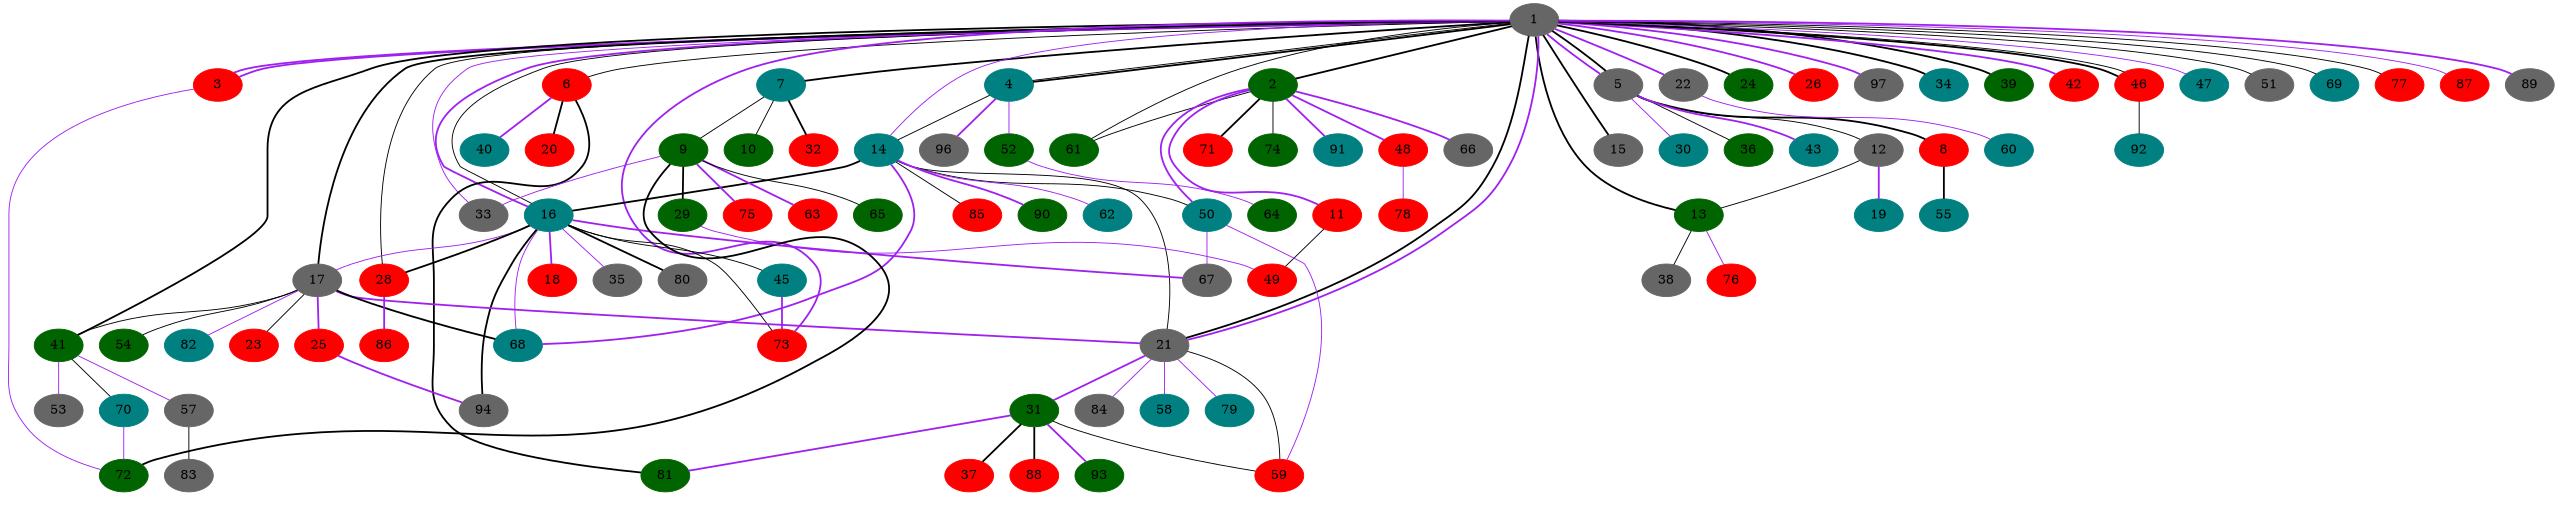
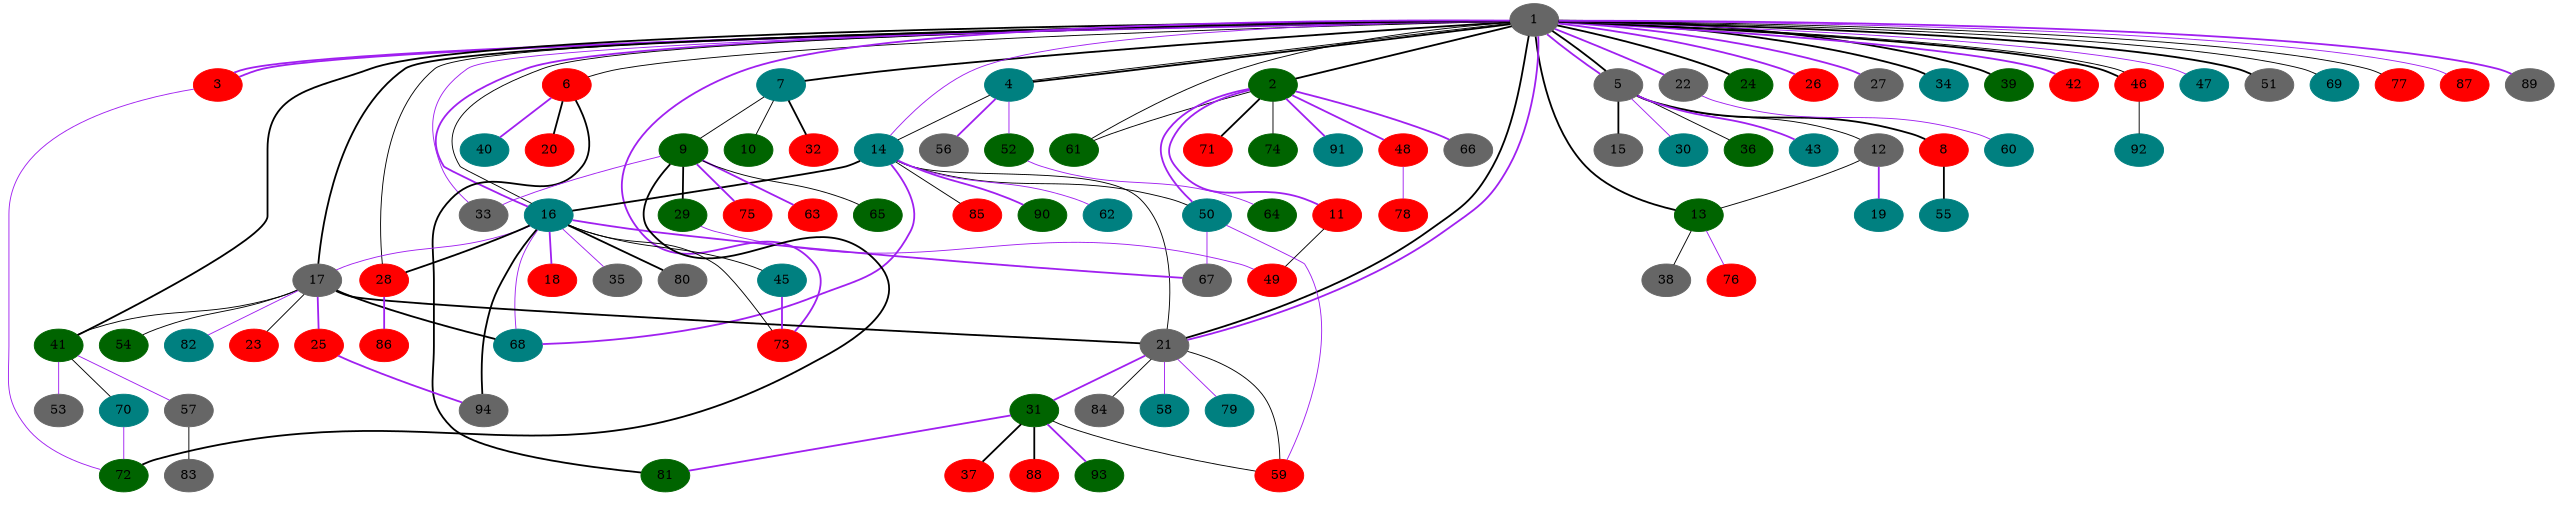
(1906, 34) -> (1906, 34)
(1575, 85) -> (1618, 118)
(1879, 85) -> (1879, 85)
(944, 150) -> (944, 150)
(758, 324) -> (758, 324)
(1132, 378) -> (1132, 378)
